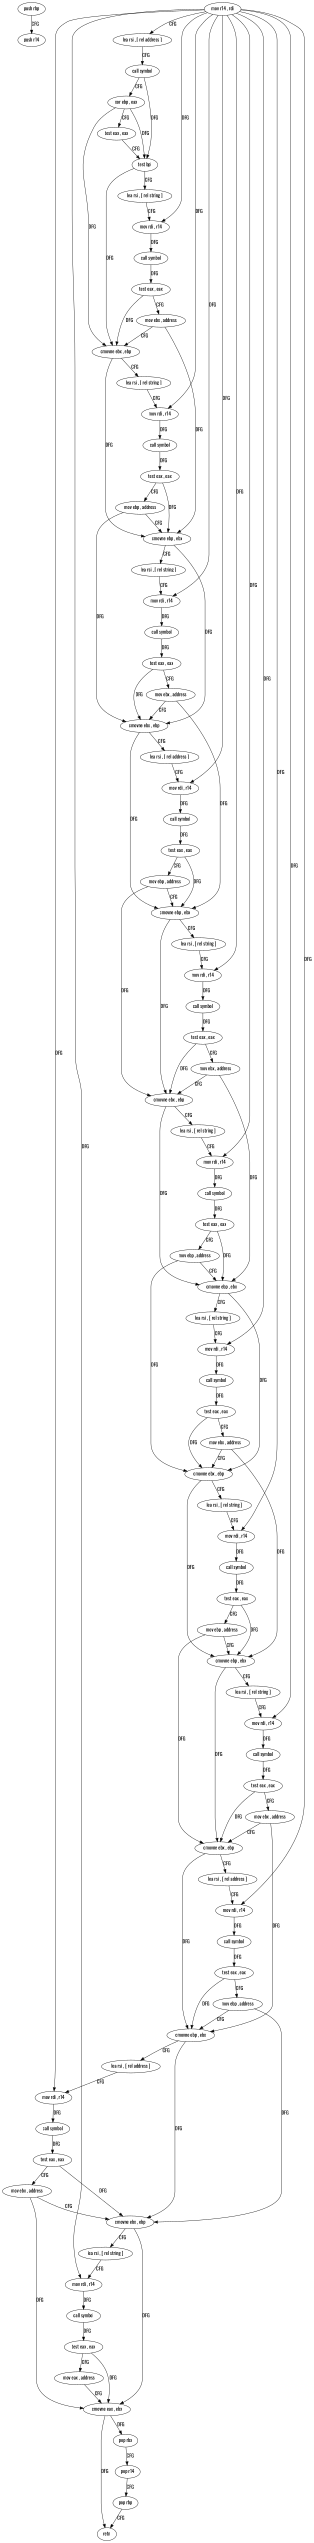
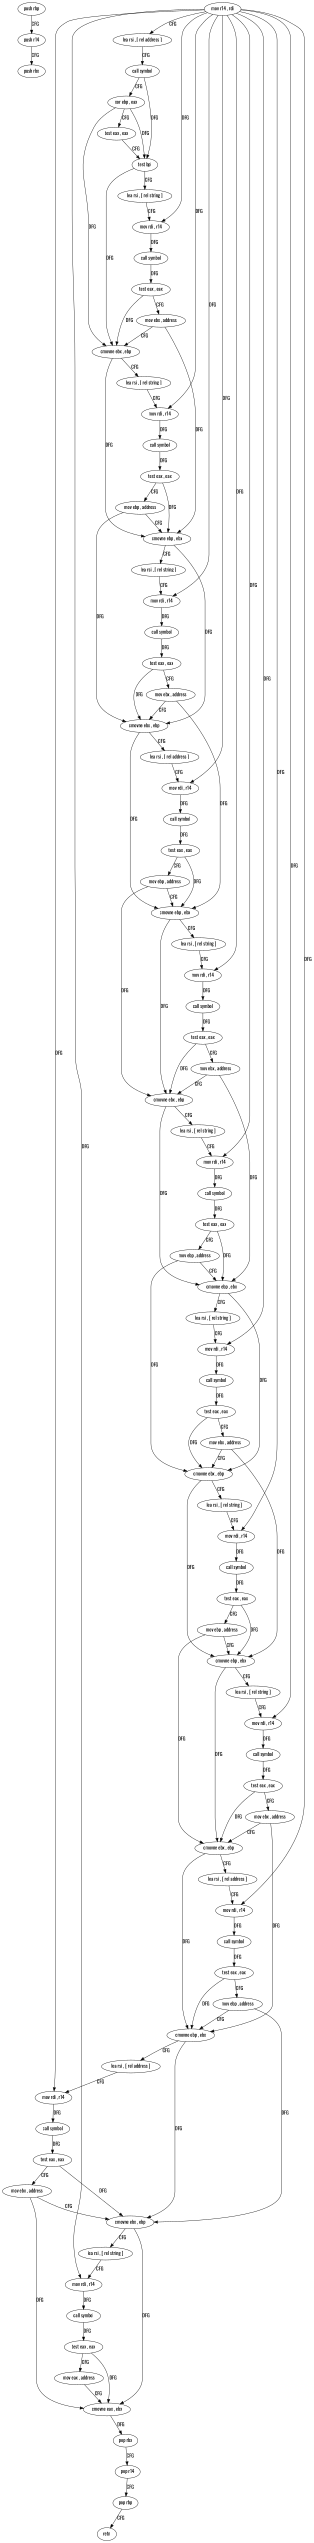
none -> (32, 71)
(101, 2470) -> none
